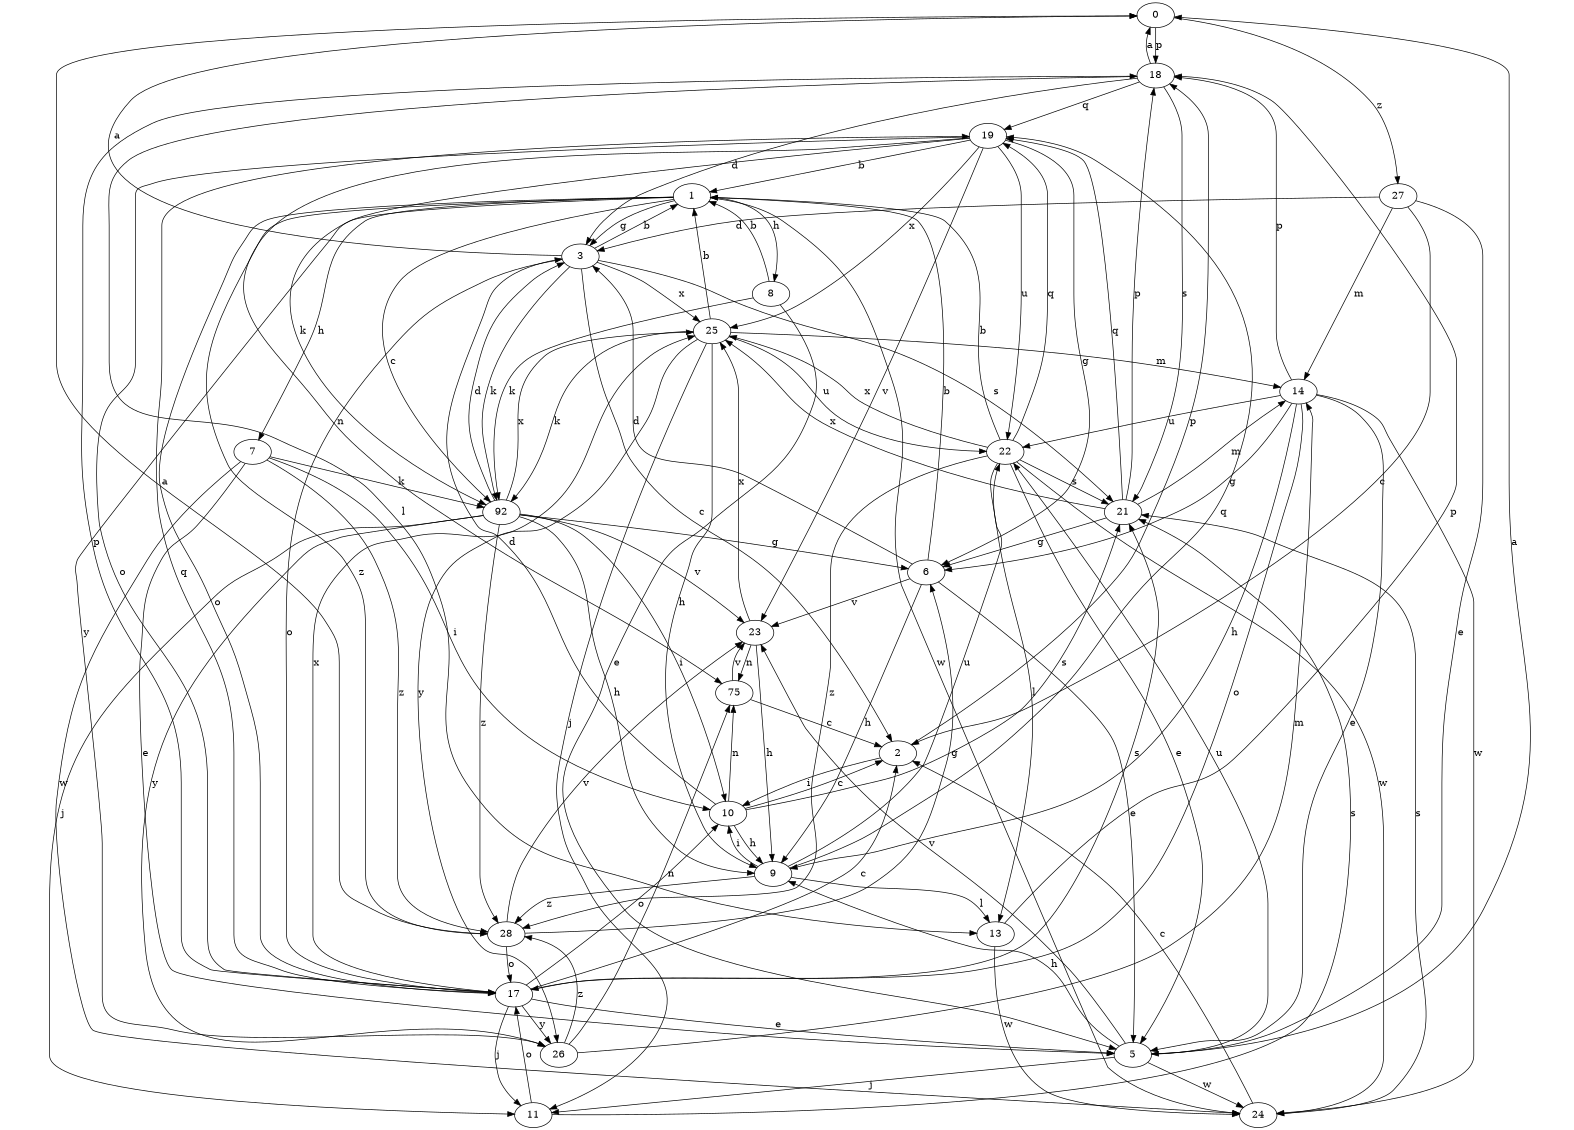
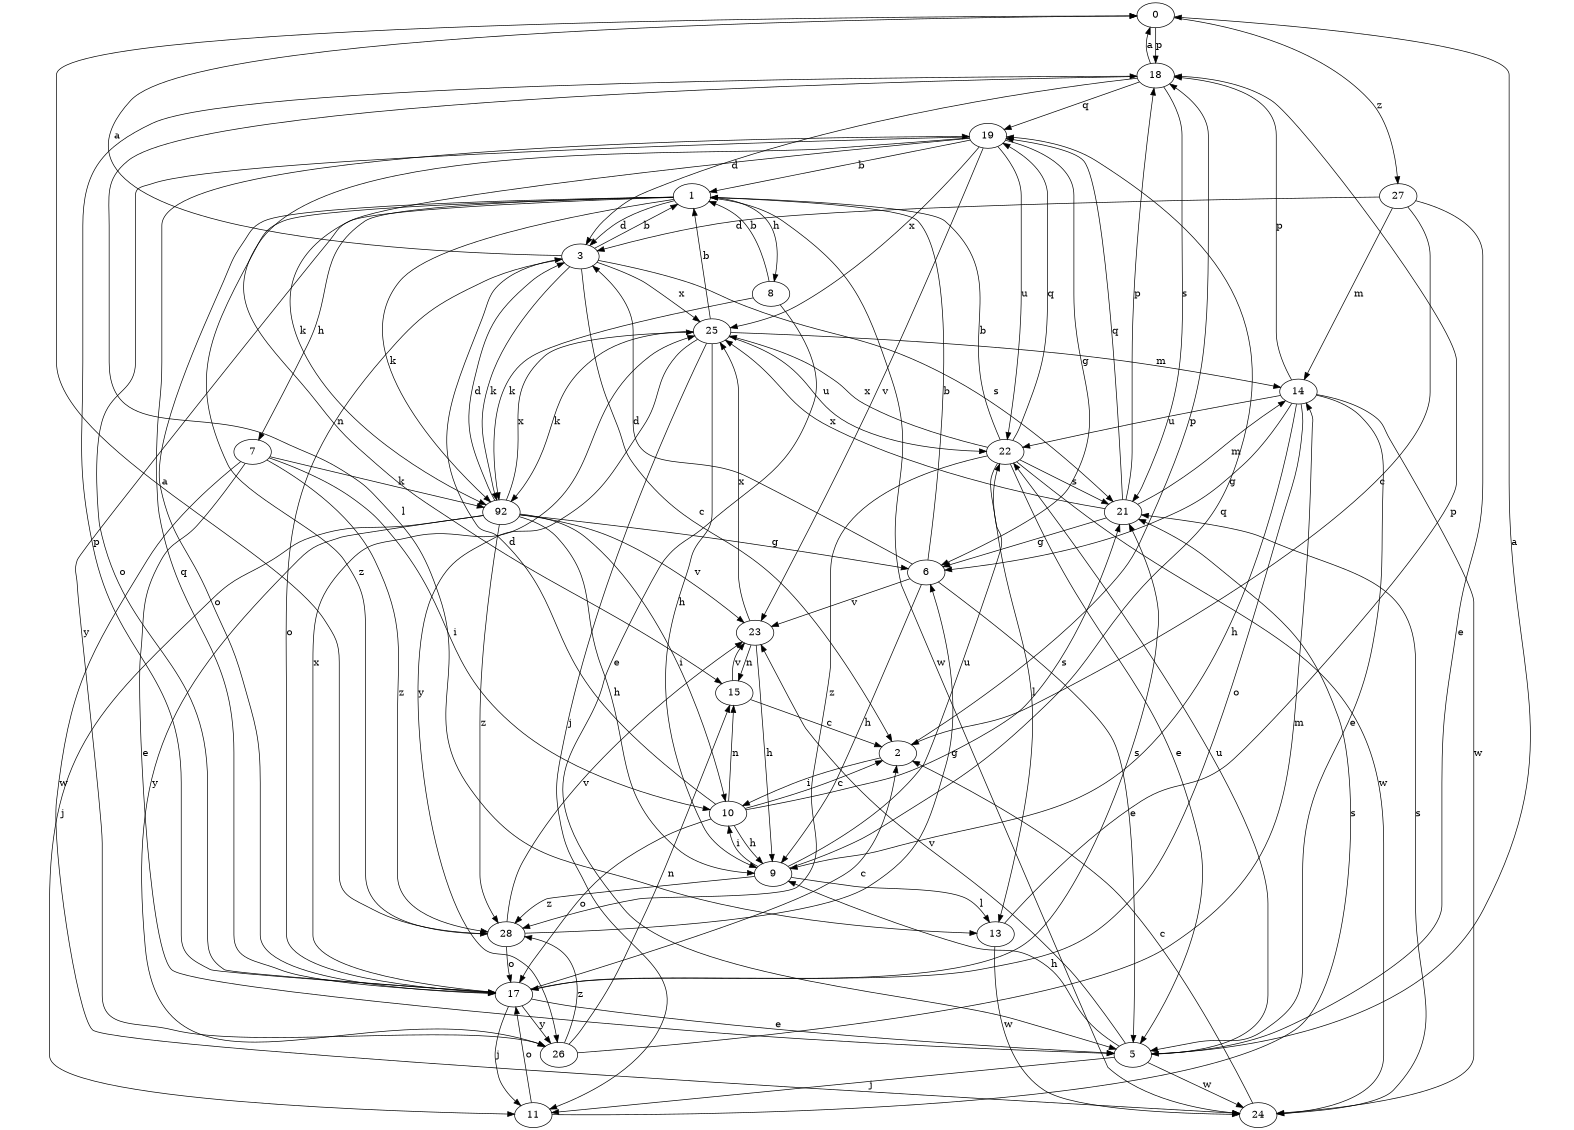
(623, 226) -> (623, 226)
(393, 361) -> (393, 361)
(734, 693) -> (734, 693)
(618, 915) -> (596, 882)
